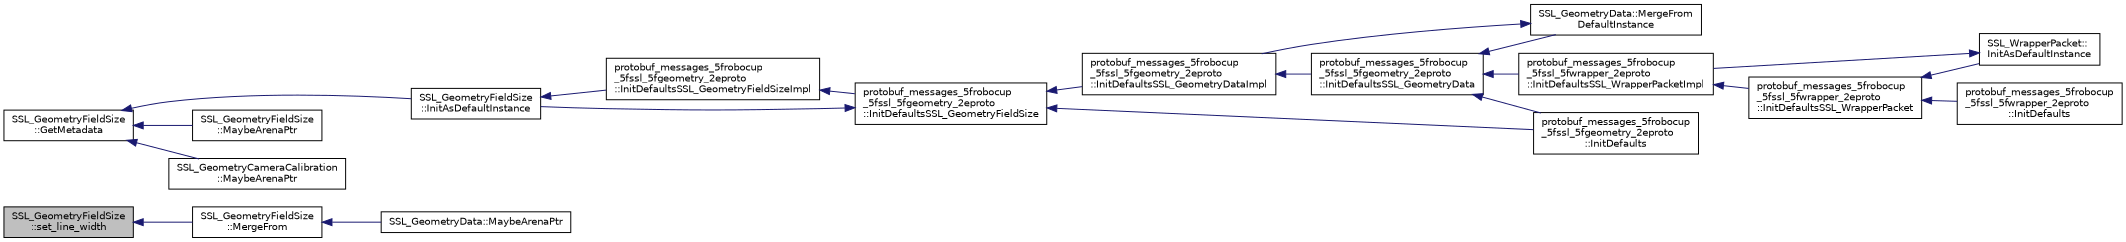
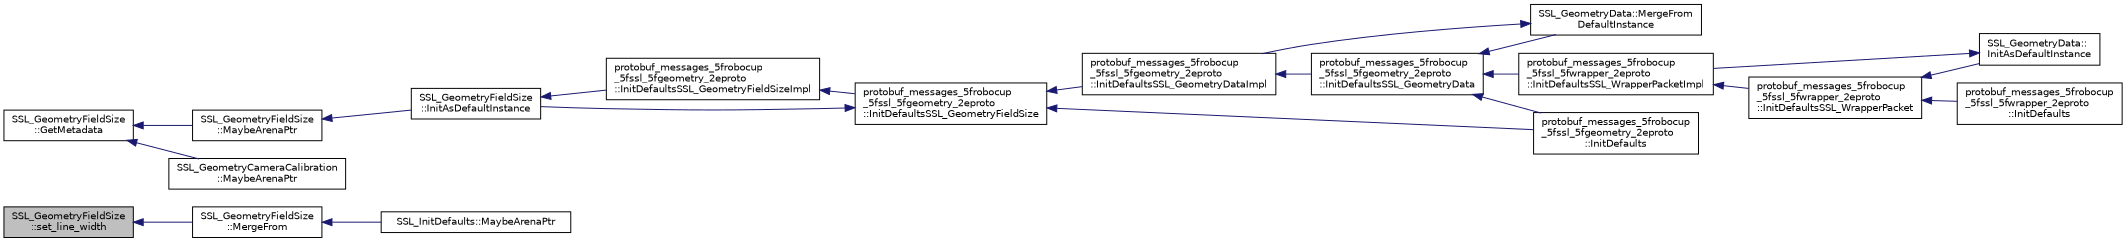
(2040, 49) -> (2040, 49)
(271, 95) -> (372, 114)
(476, 222) -> (476, 222)
